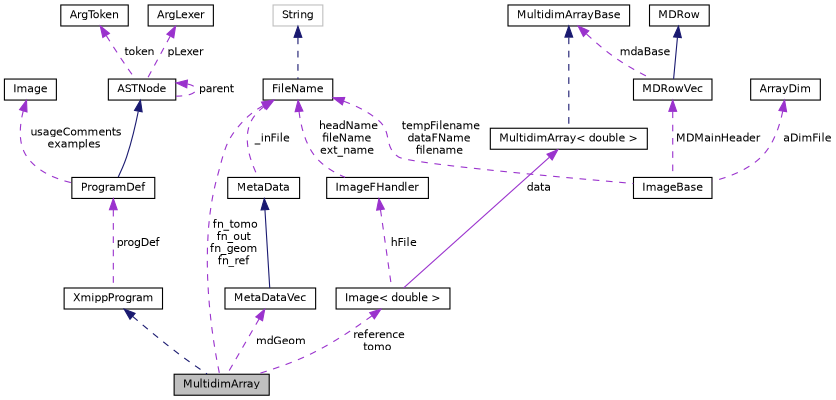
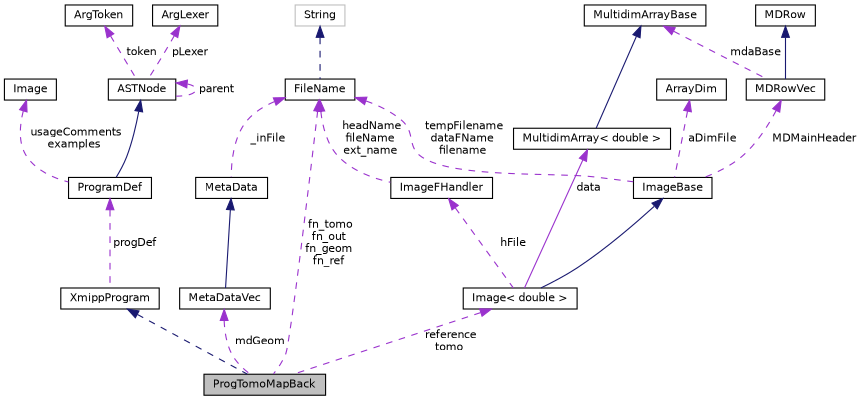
(569, 83) -> (616, 82)
none -> (600, 251)
(222, 385) -> (265, 385)
